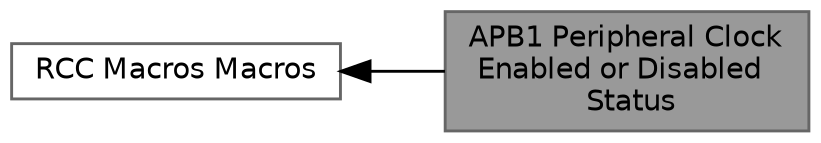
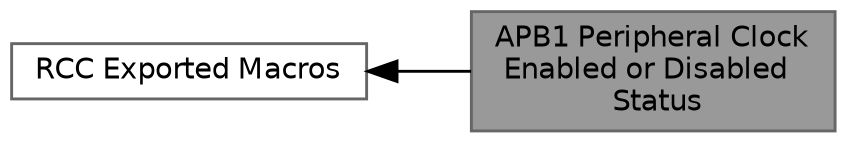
(176, 71) -> (189, 71)
